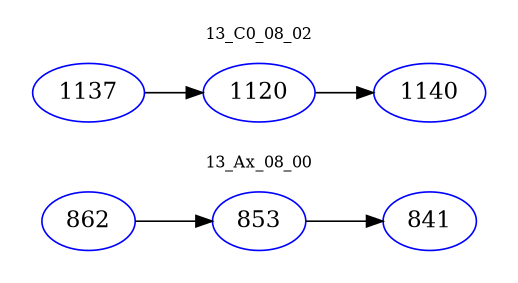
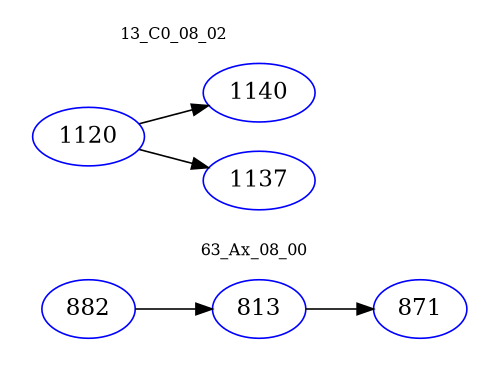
(166, 93) -> (166, 156)
(259, 163) -> (254, 251)
(89, 221) -> (89, 309)
(259, 221) -> (259, 309)
(430, 221) -> (420, 309)
